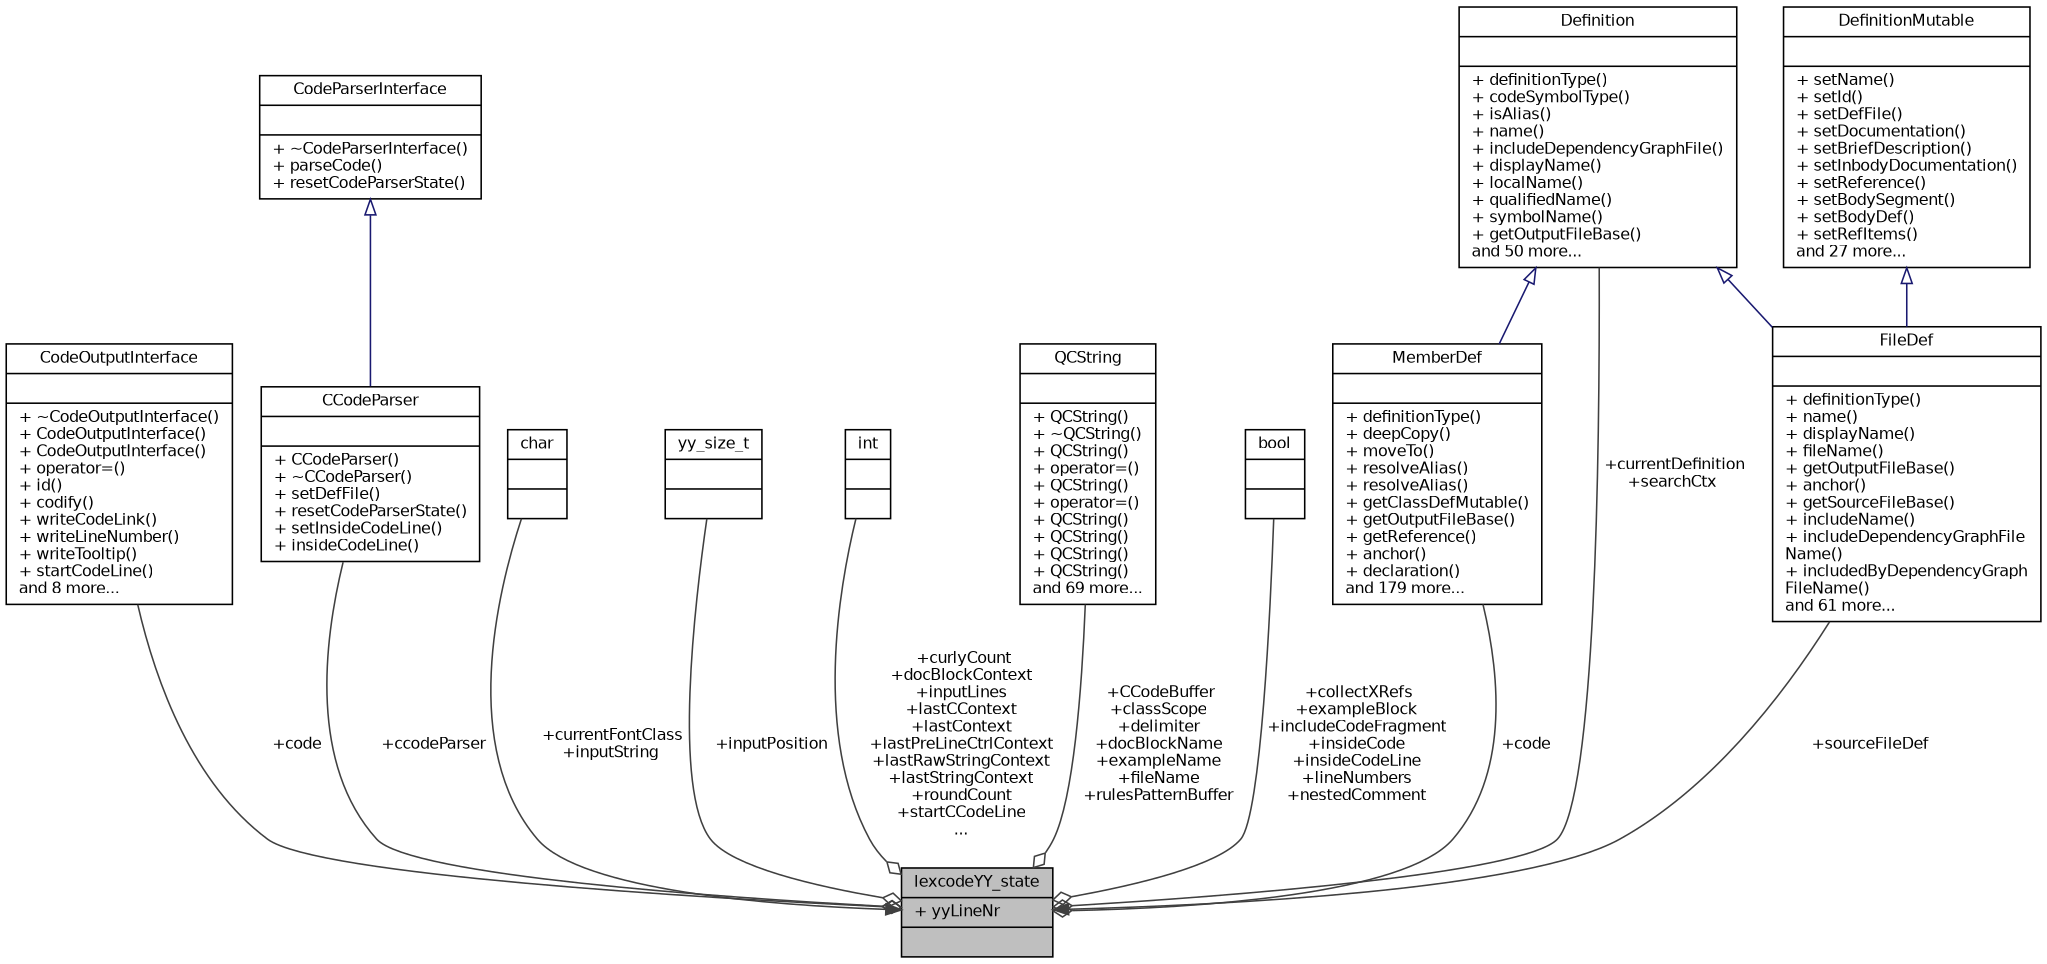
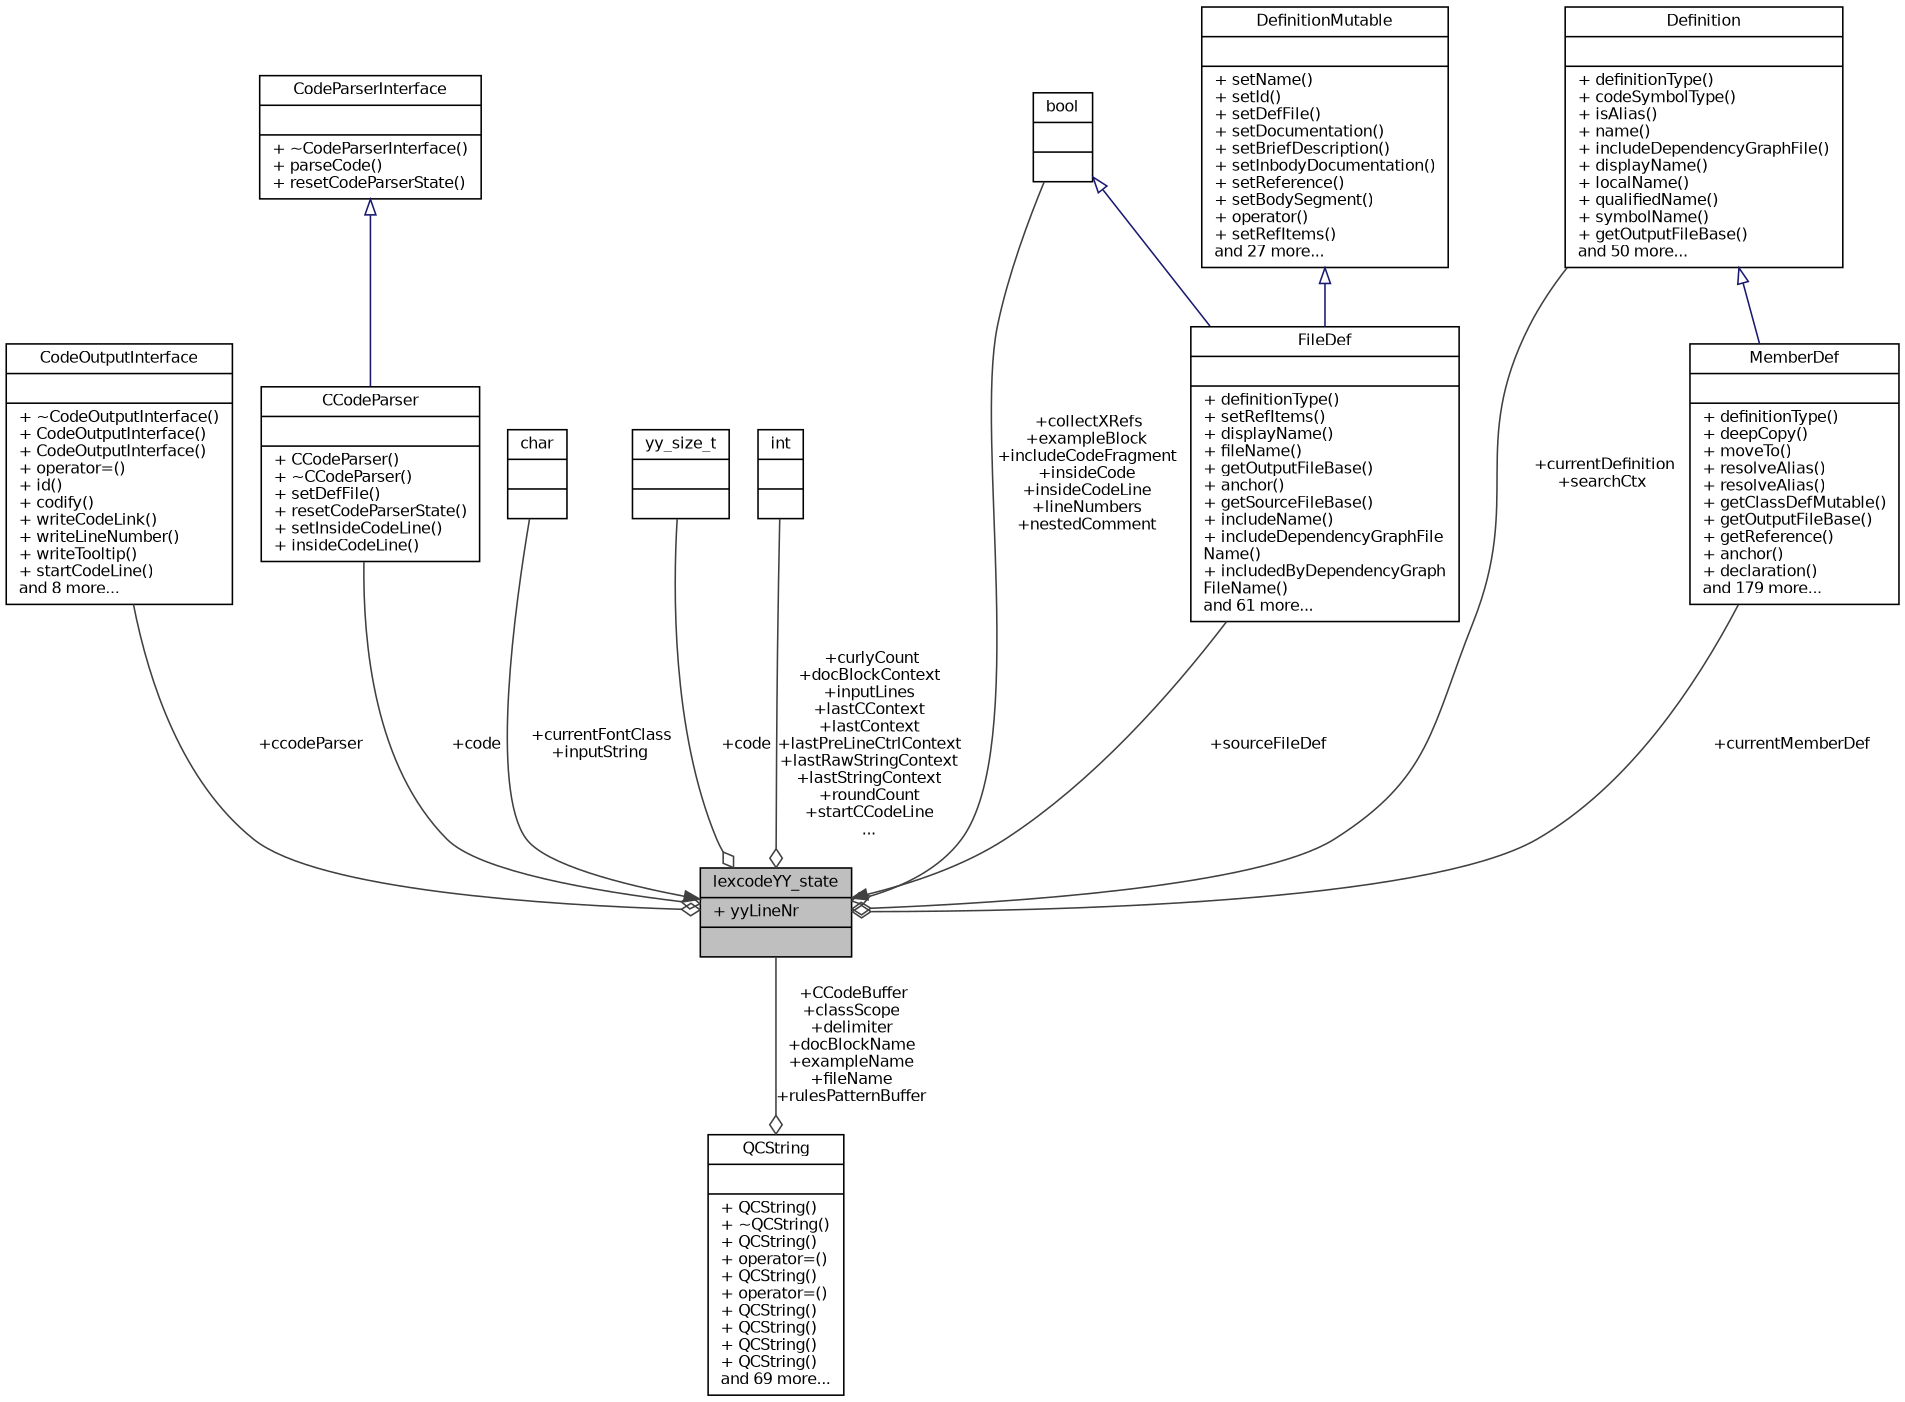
(1855, 218) -> (1262, 218)
(1750, 303) -> (1156, 258)
(1822, 417) -> (1265, 417)
(1076, 731) -> (776, 1036)
(295, 745) -> (308, 745)
(431, 745) -> (474, 745)
(770, 745) -> (744, 745)
(1524, 745) -> (1790, 745)
